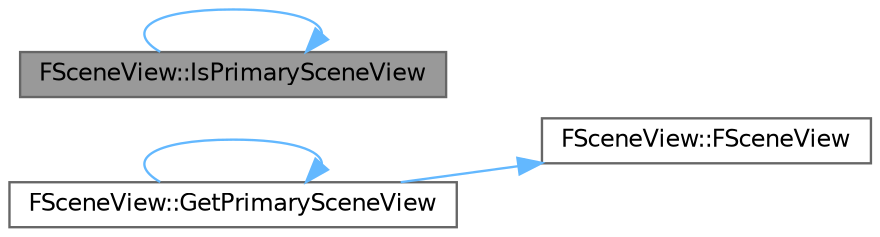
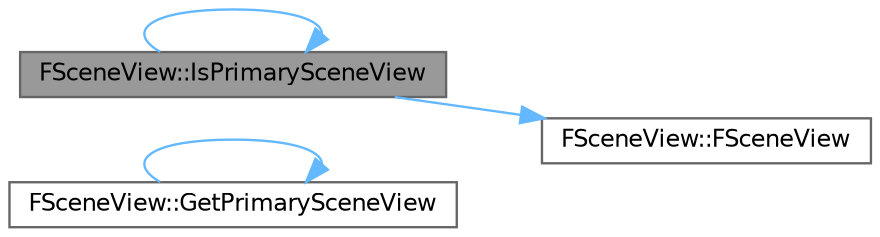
(459, 174) -> (458, 106)
